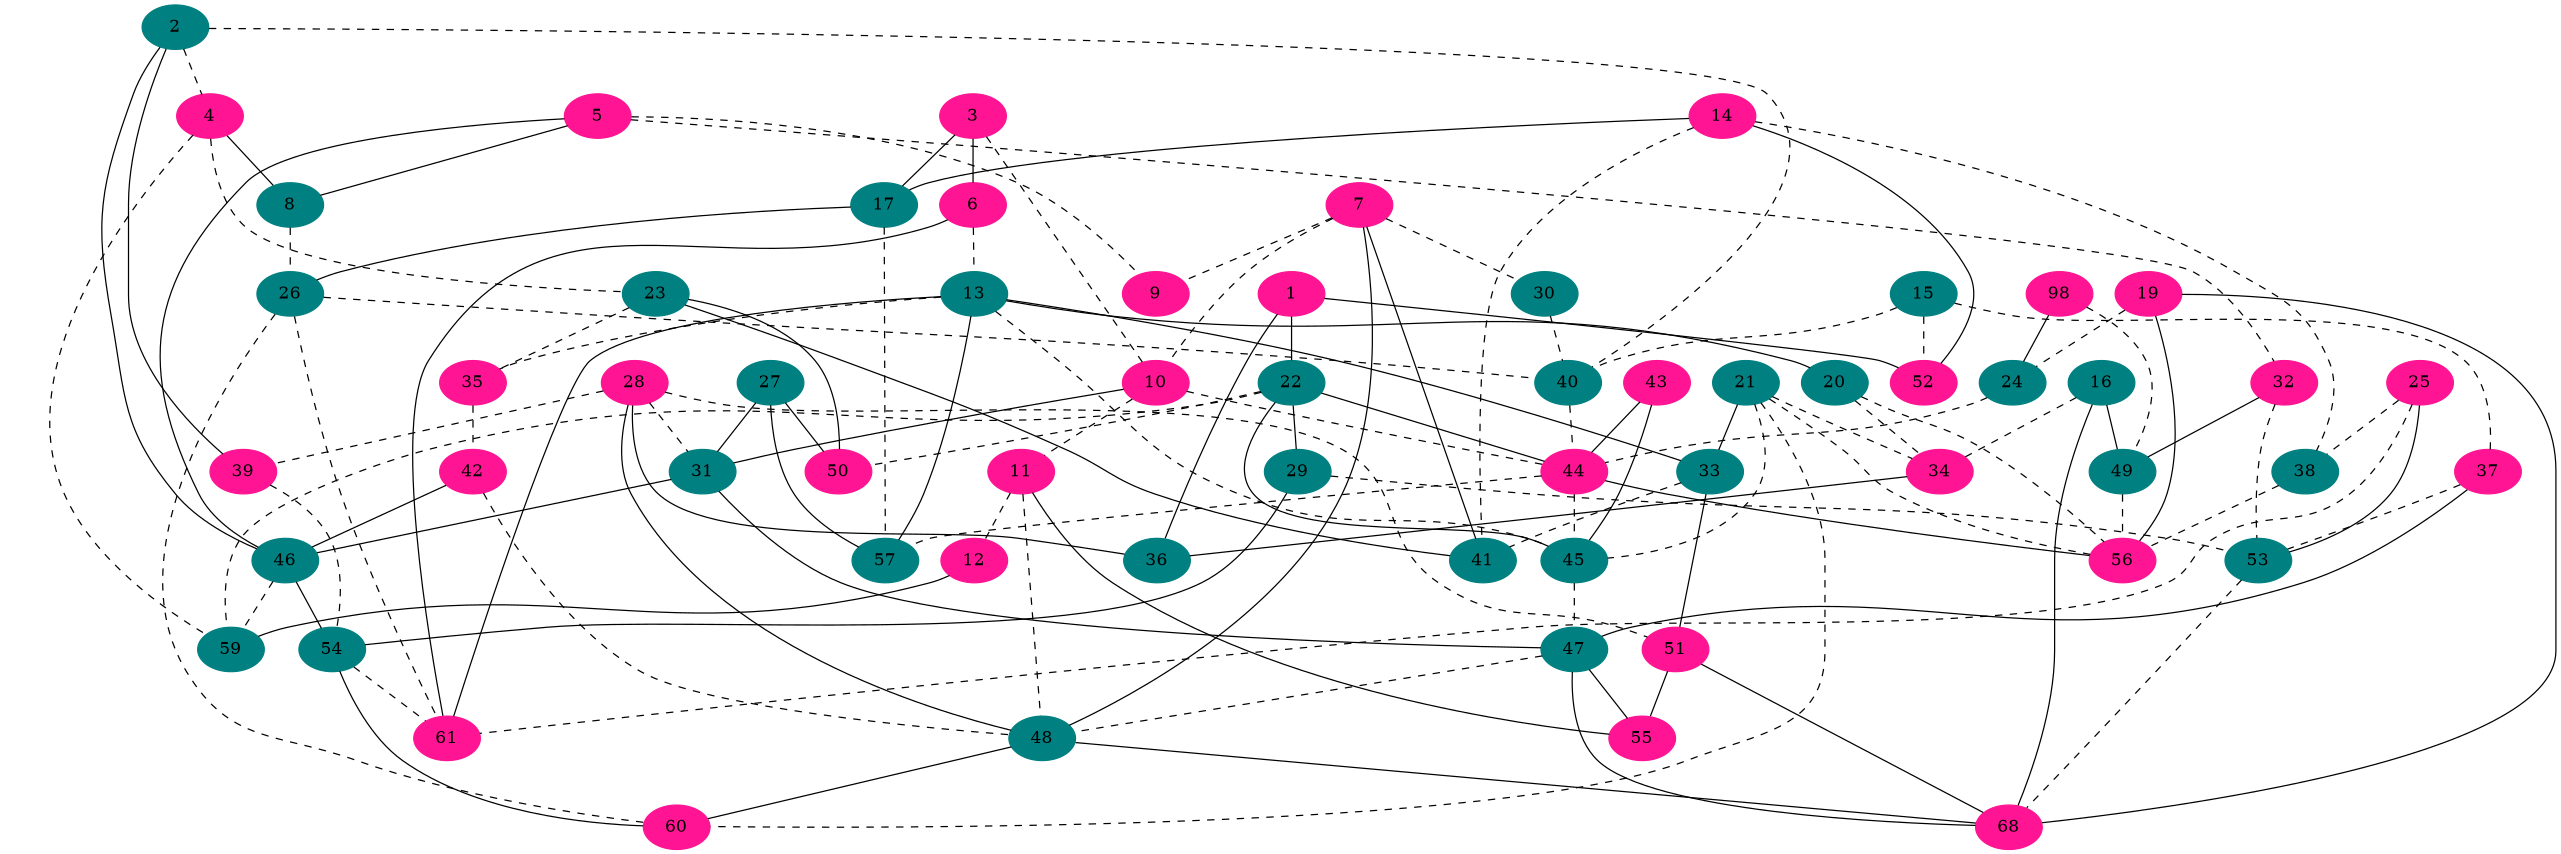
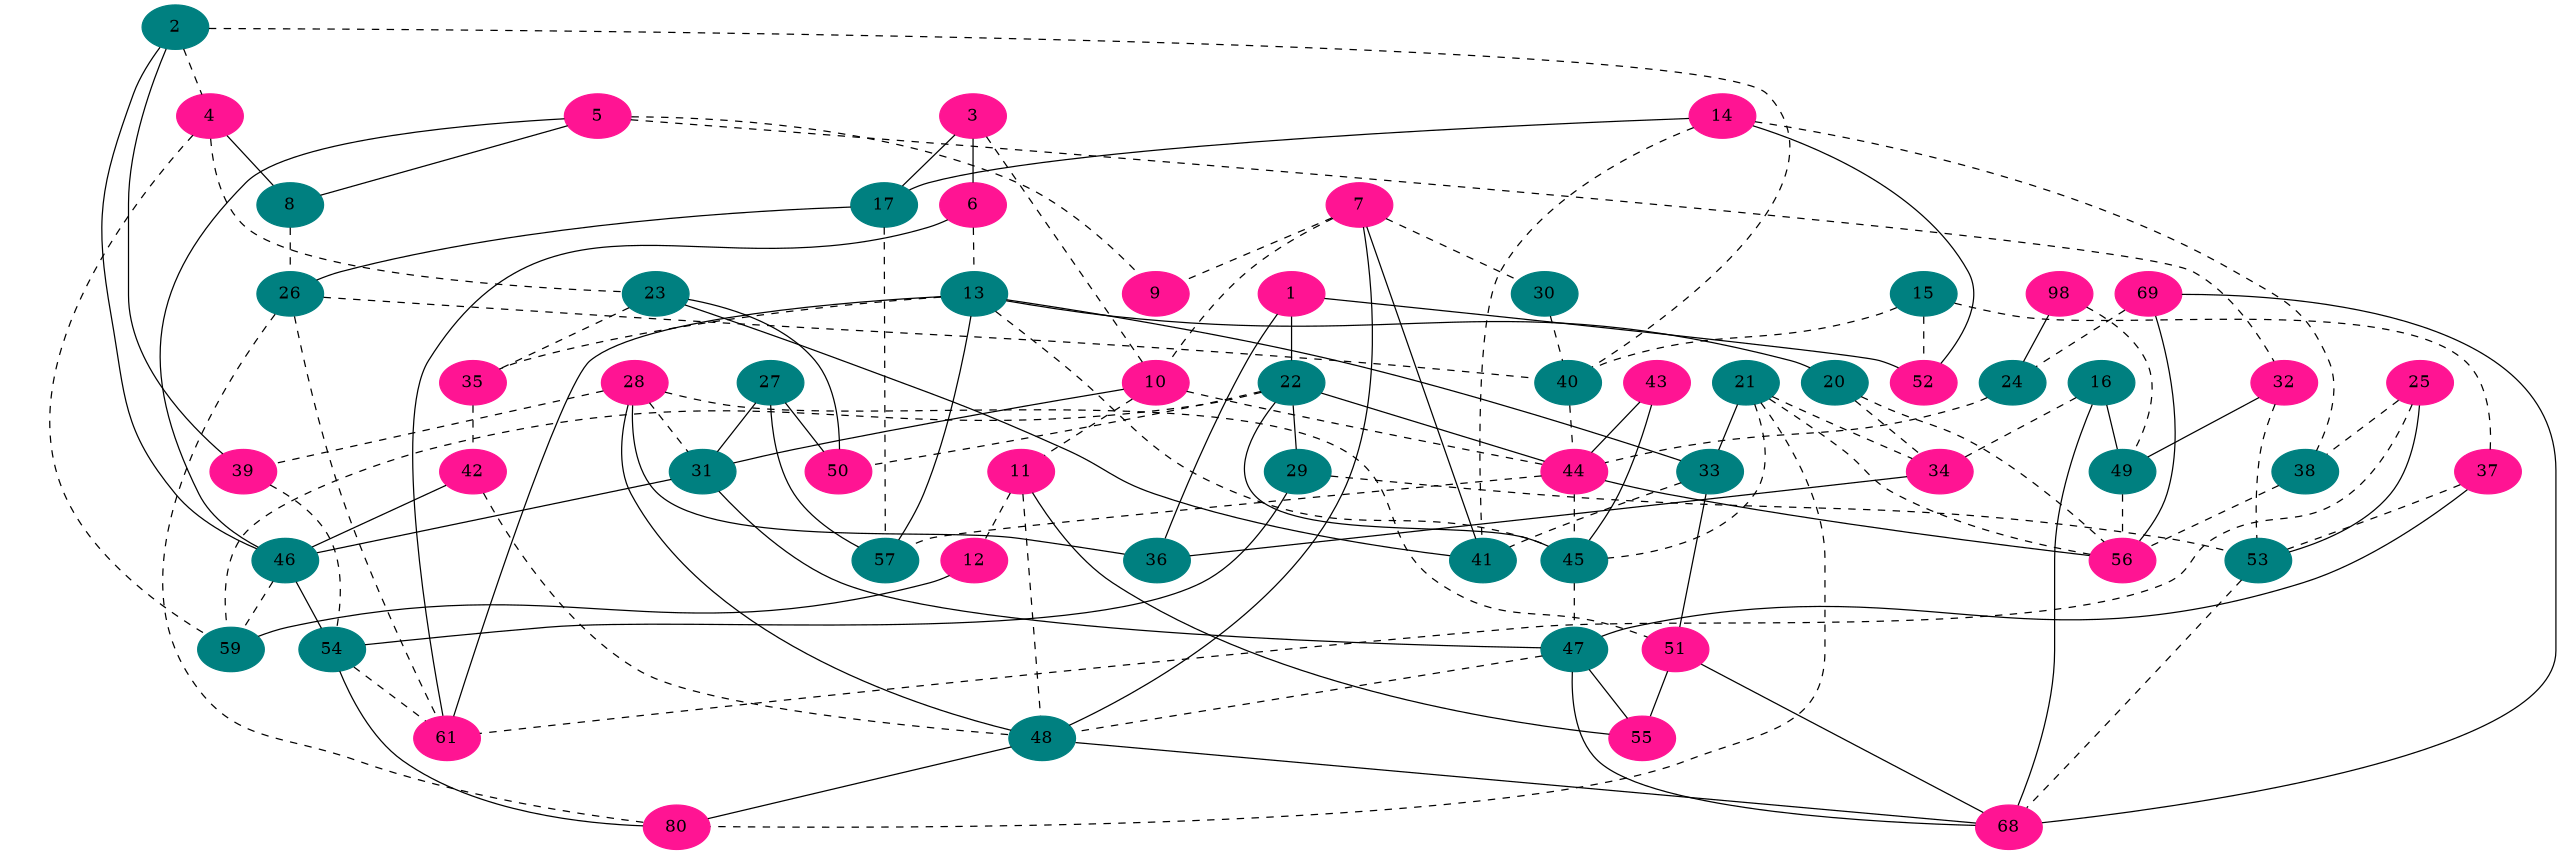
(2148, 294) -> (2148, 294)
(677, 827) -> (677, 827)
